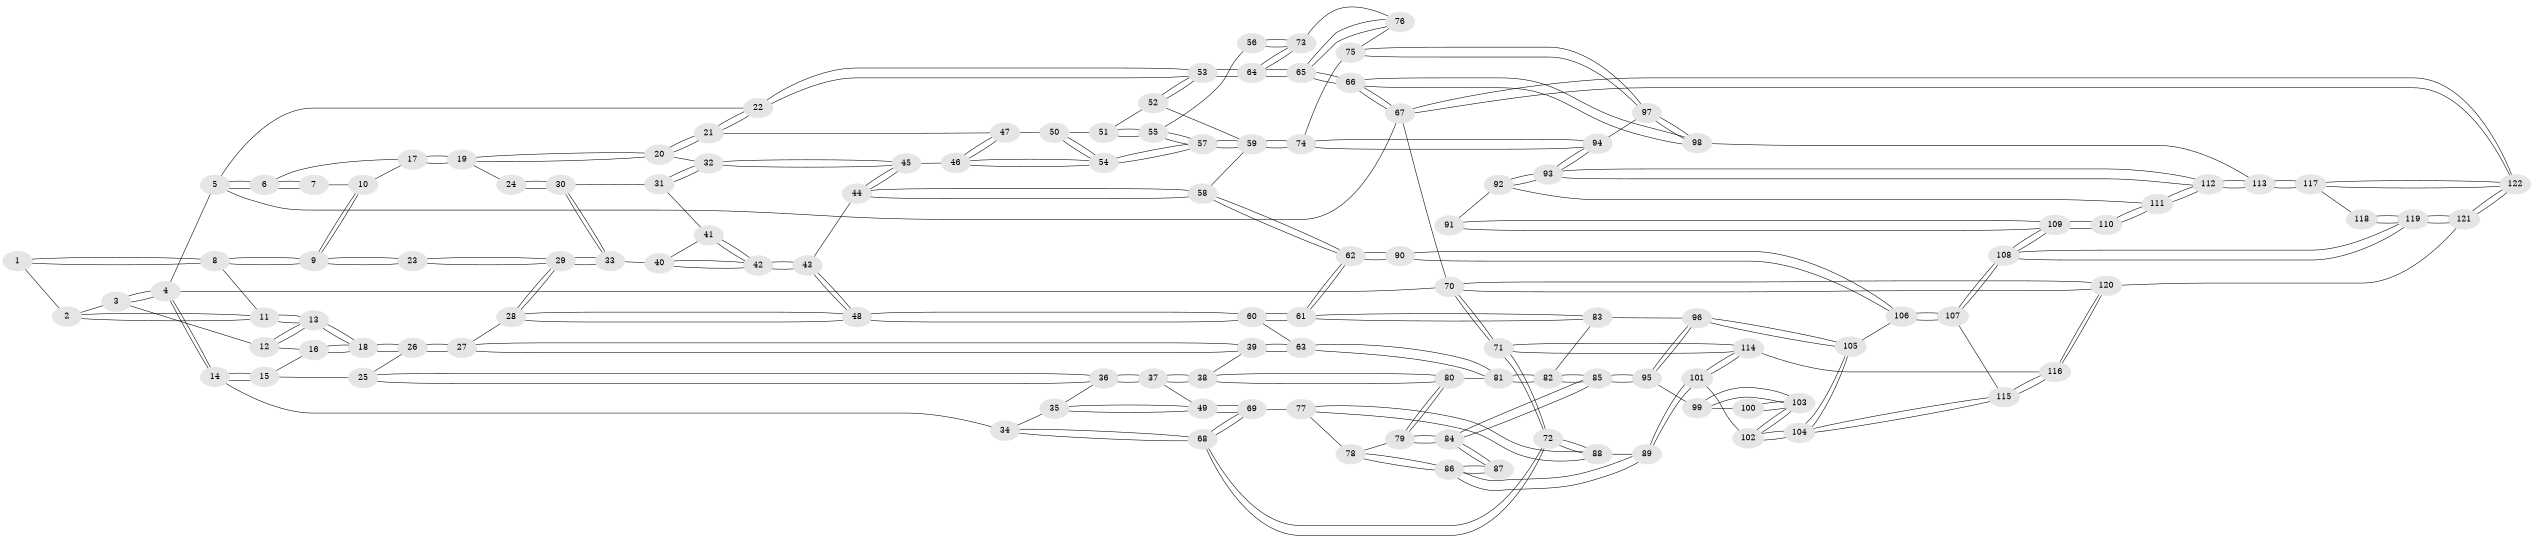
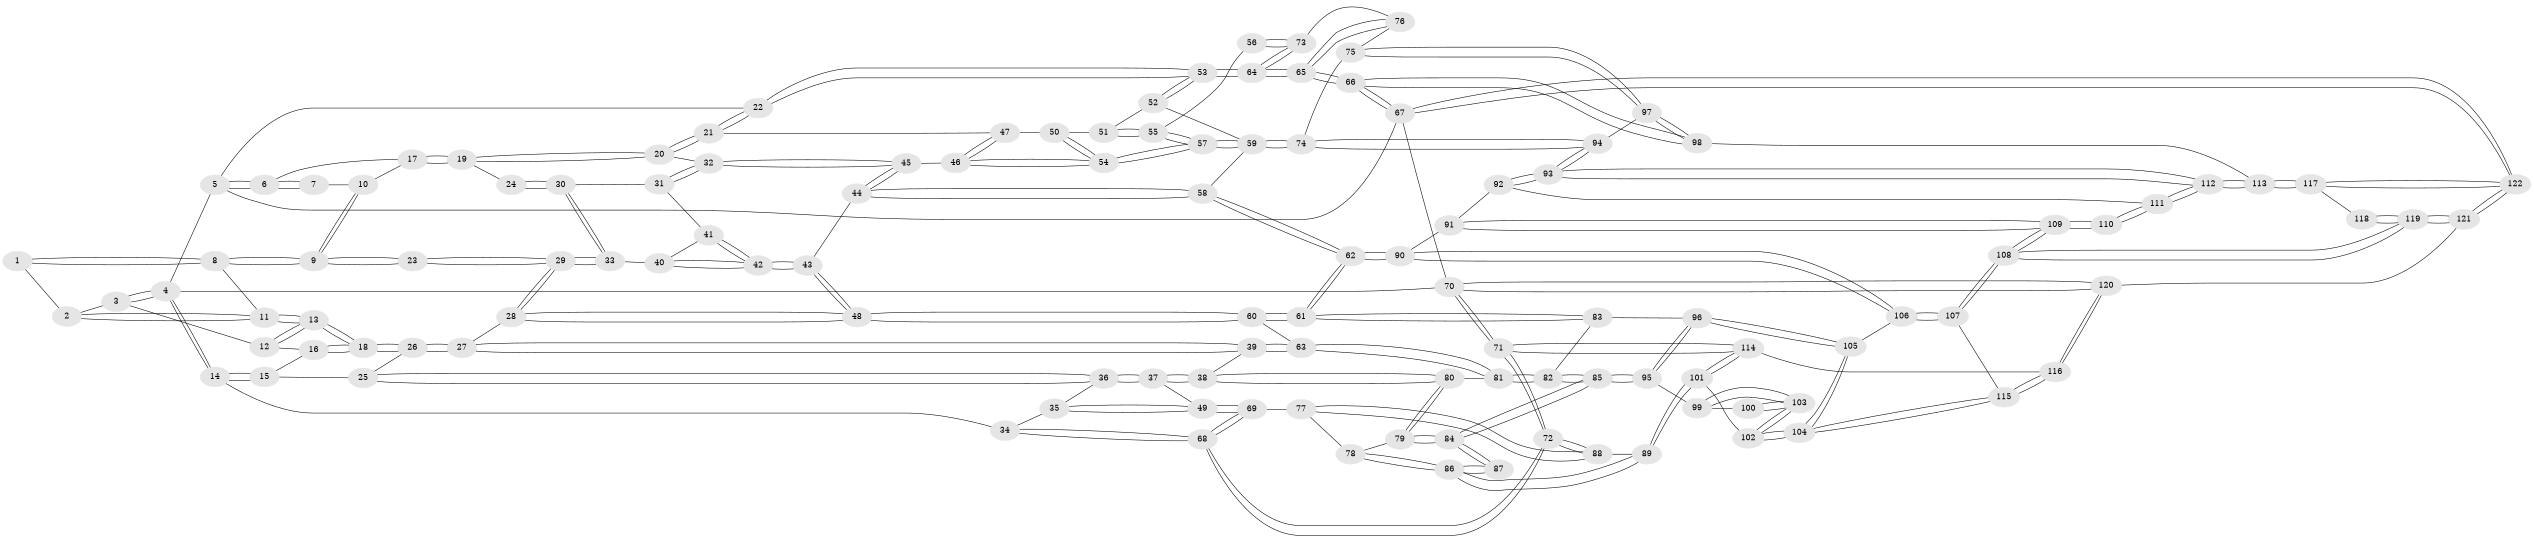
none -> (1425, 241)
